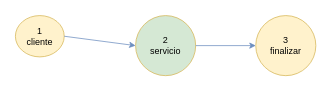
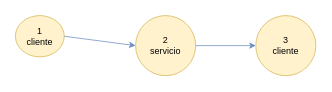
(165, 45) -> (165, 45)
(285, 45) -> (285, 45)
